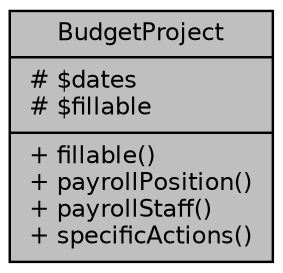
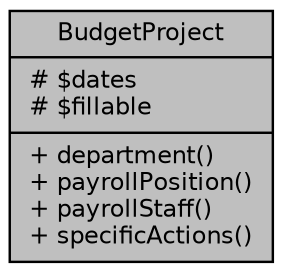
(93, 156) -> (122, 156)
